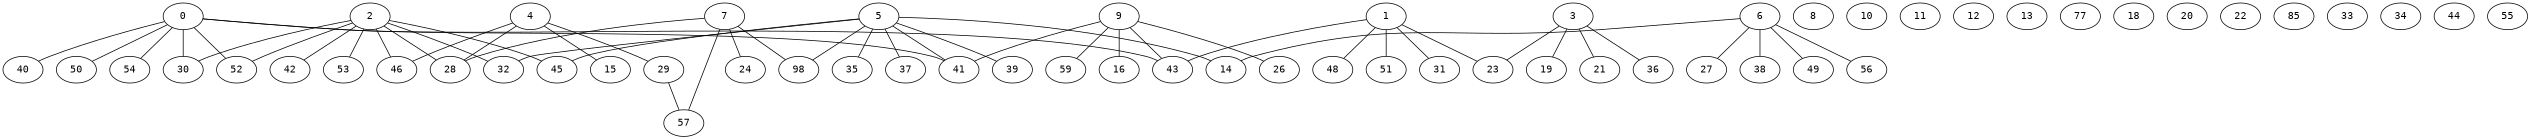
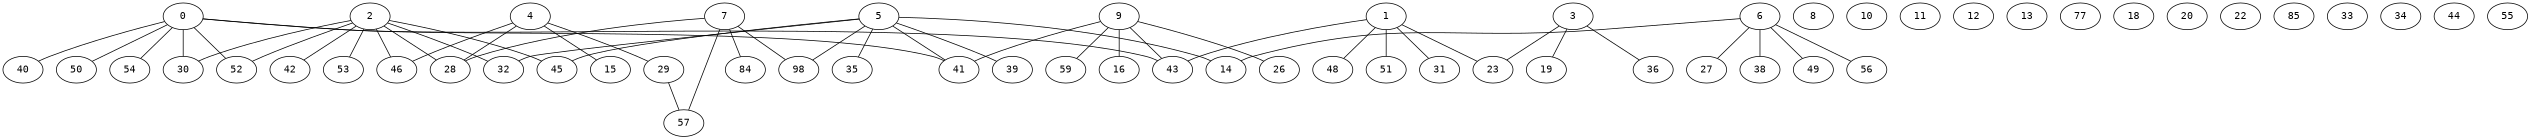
(745, 70) -> (745, 70)
(906, 70) -> none
(1600, 70) -> none
